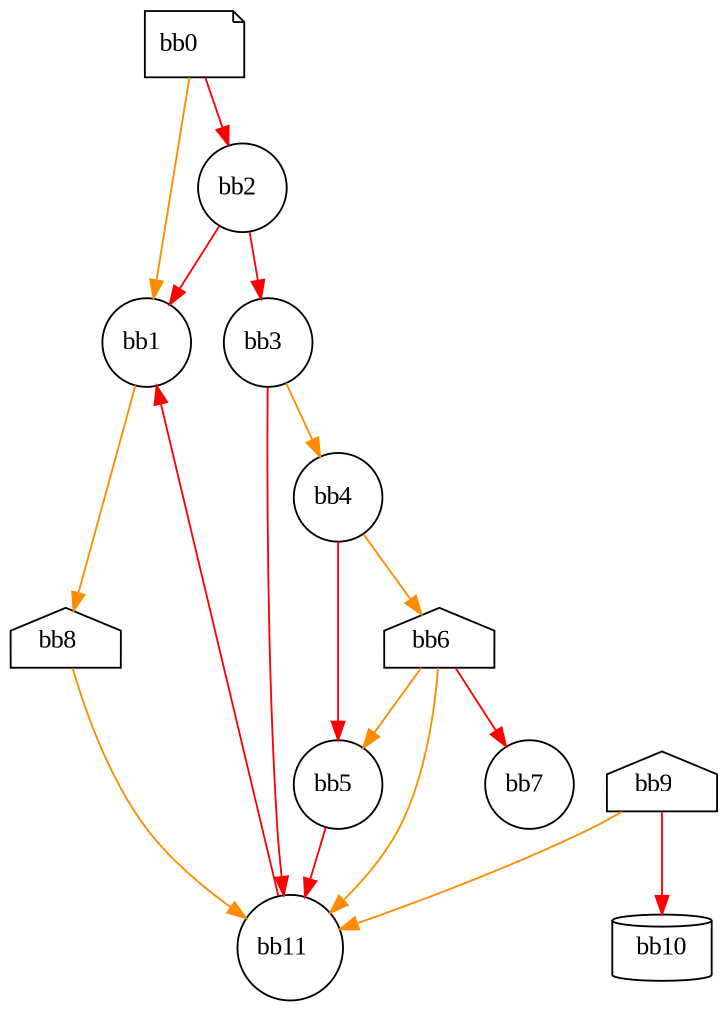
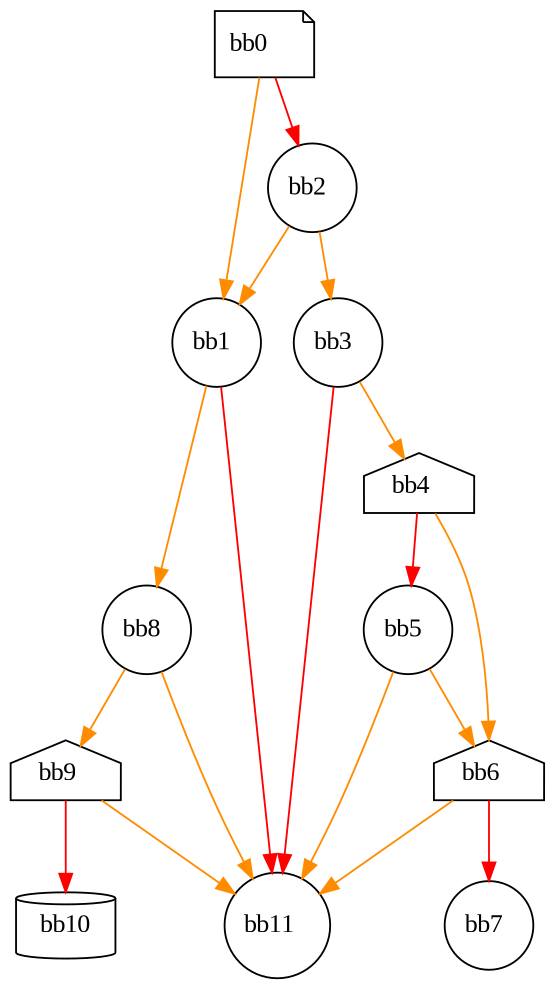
(254, 256) -> (324, 256)
(199, 257) -> (269, 257)
(338, 497) -> (419, 486)
(66, 641) -> (147, 630)
(220, 650) -> (246, 621)
none -> (108, 699)
(398, 700) -> (447, 699)
(318, 853) -> (355, 768)
